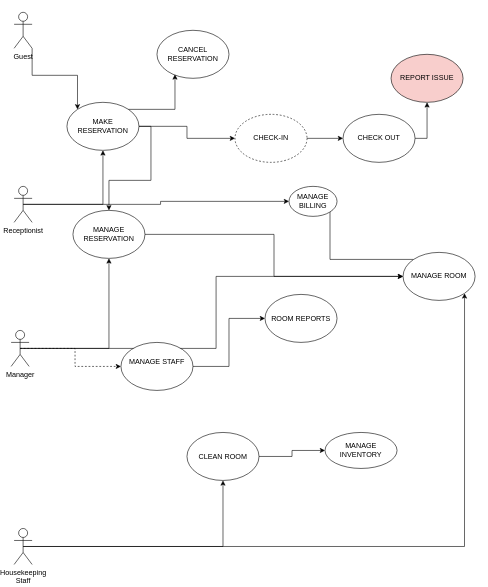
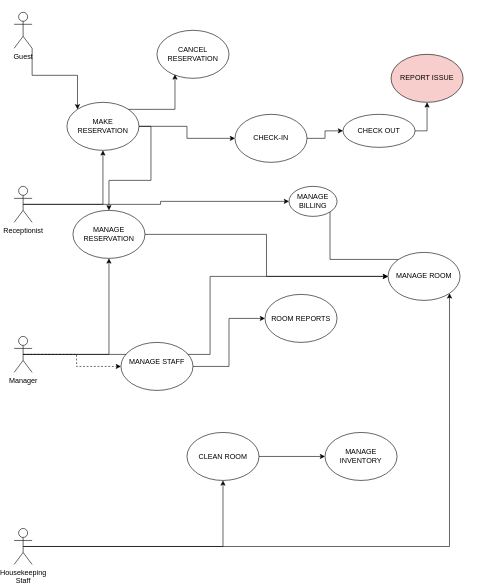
(271, 138) -> (271, 138)
(379, 138) -> (379, 131)
(439, 276) -> (424, 276)
(20, 348) -> (23, 354)
(361, 450) -> (361, 456)
